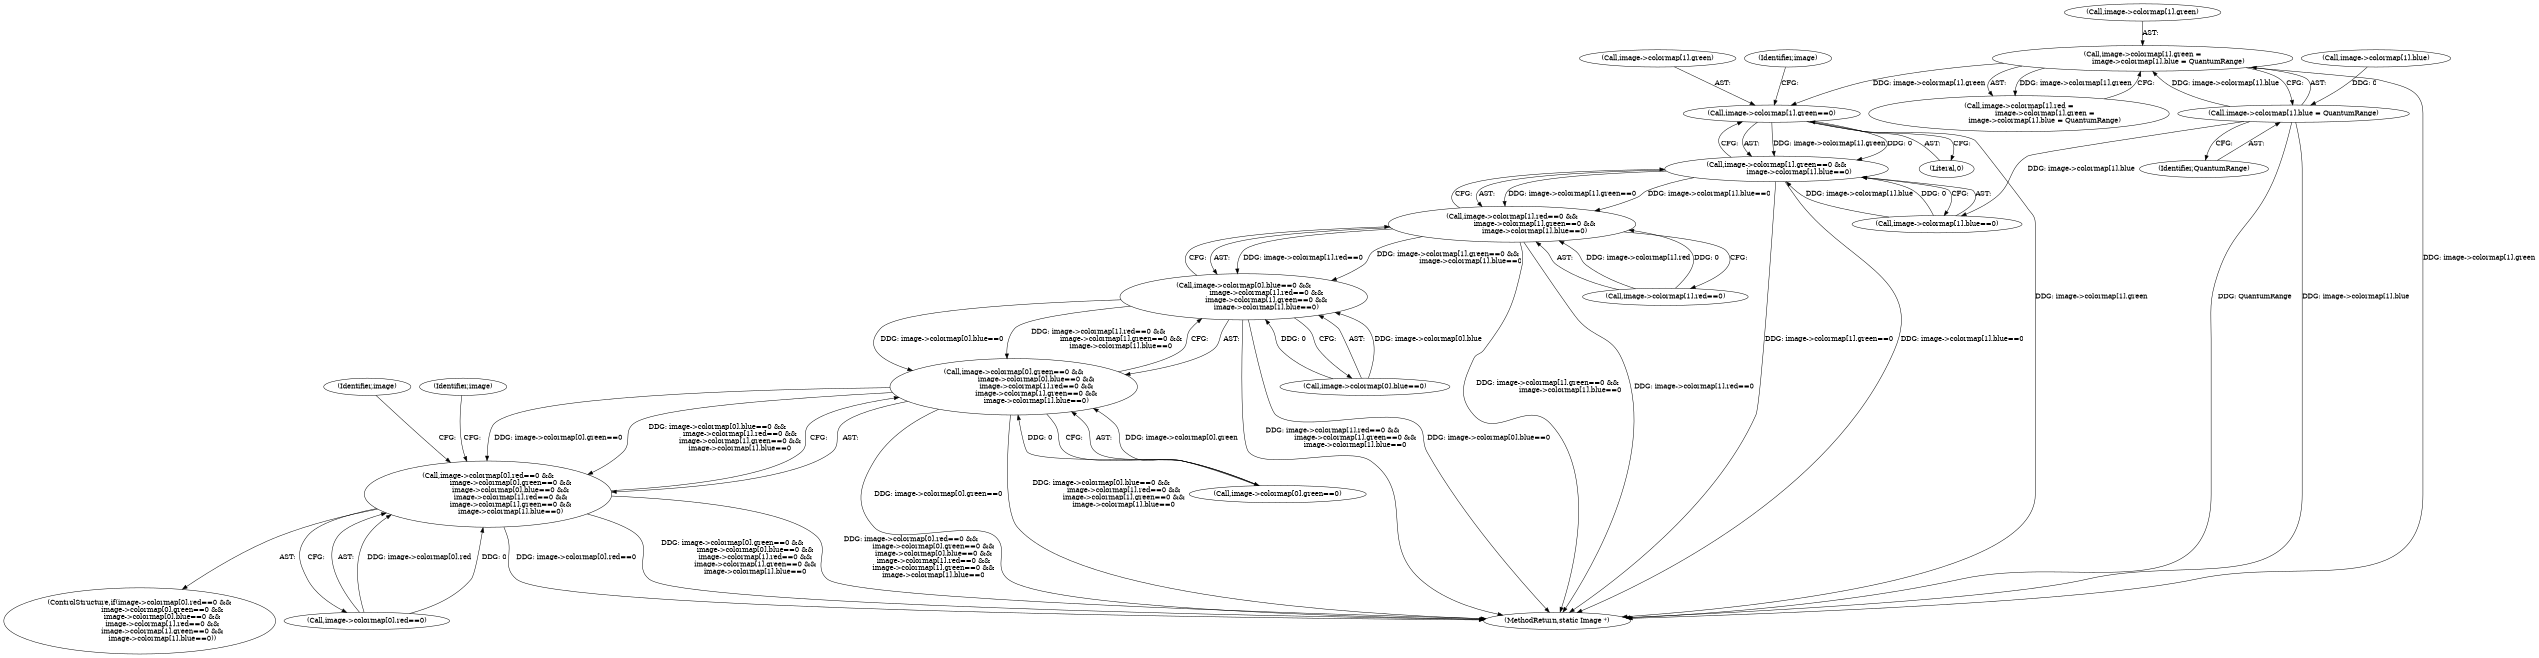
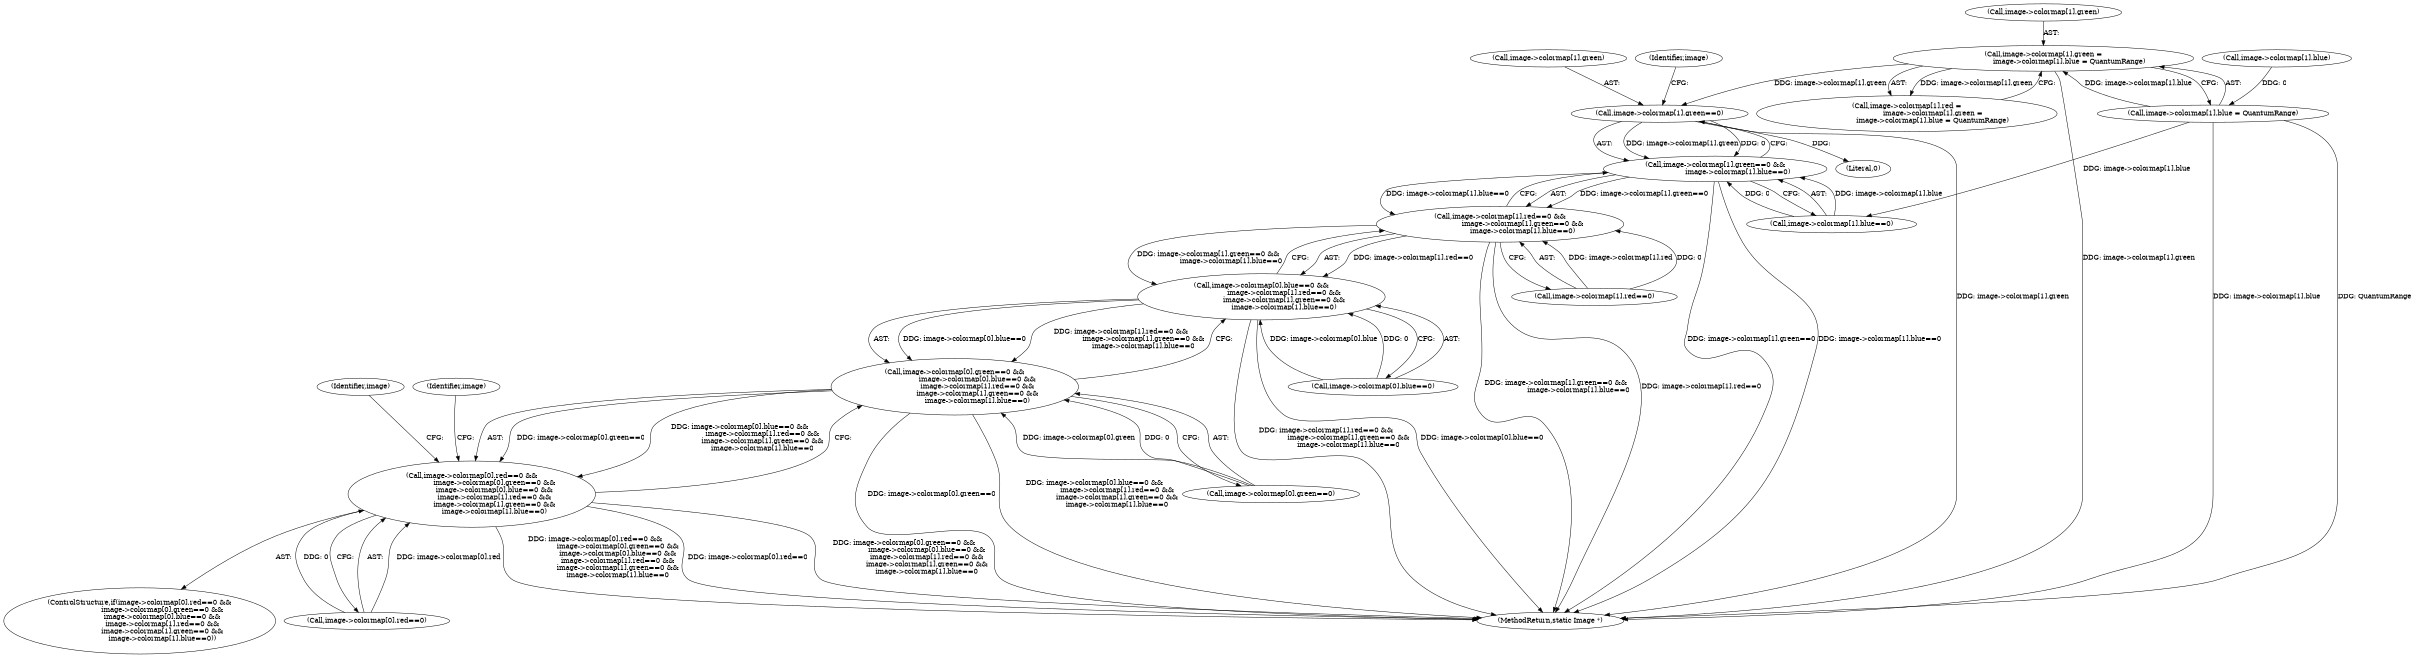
(1904, 136) -> none
(1963, 144) -> (1822, 144)
(2204, 169) -> none
